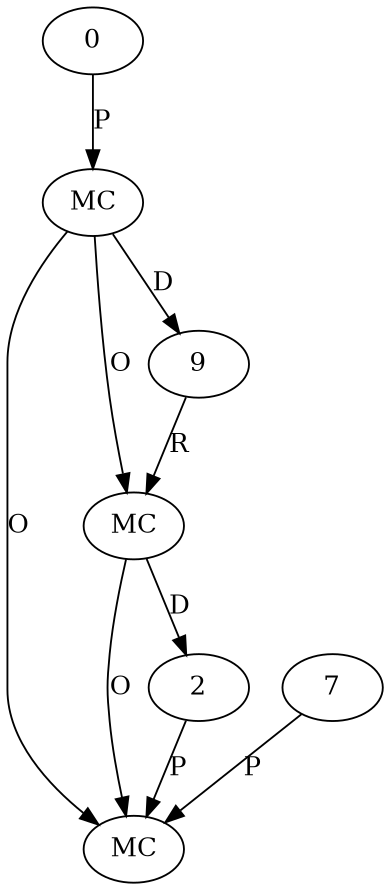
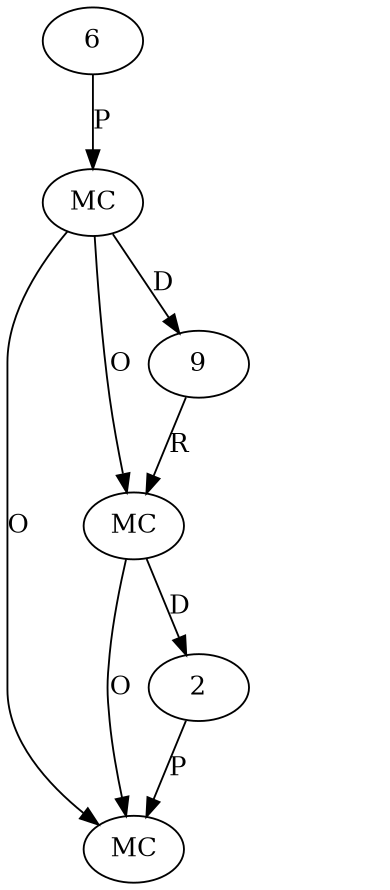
(93, 41) -> (93, 41)
(333, 688) -> none
